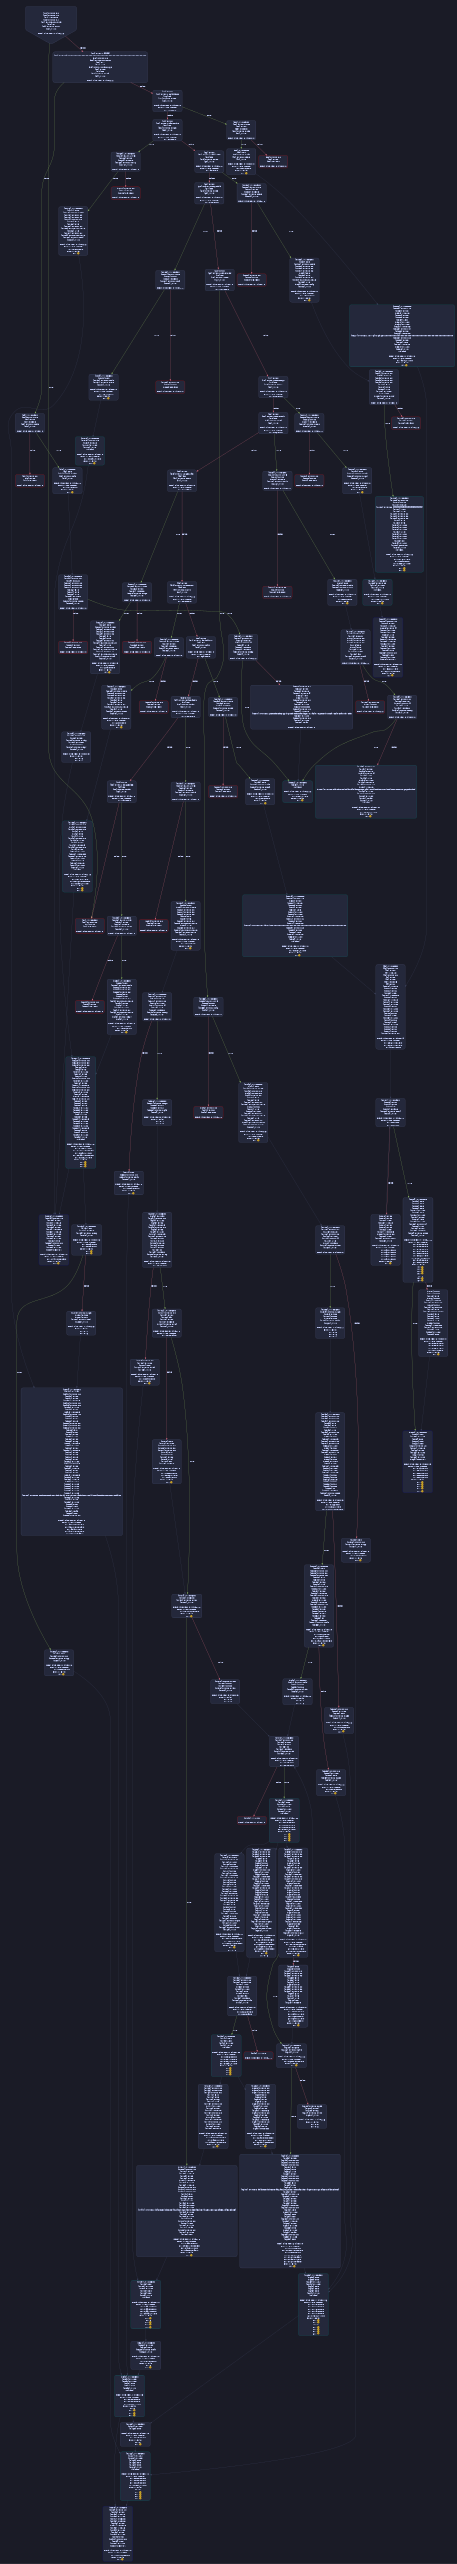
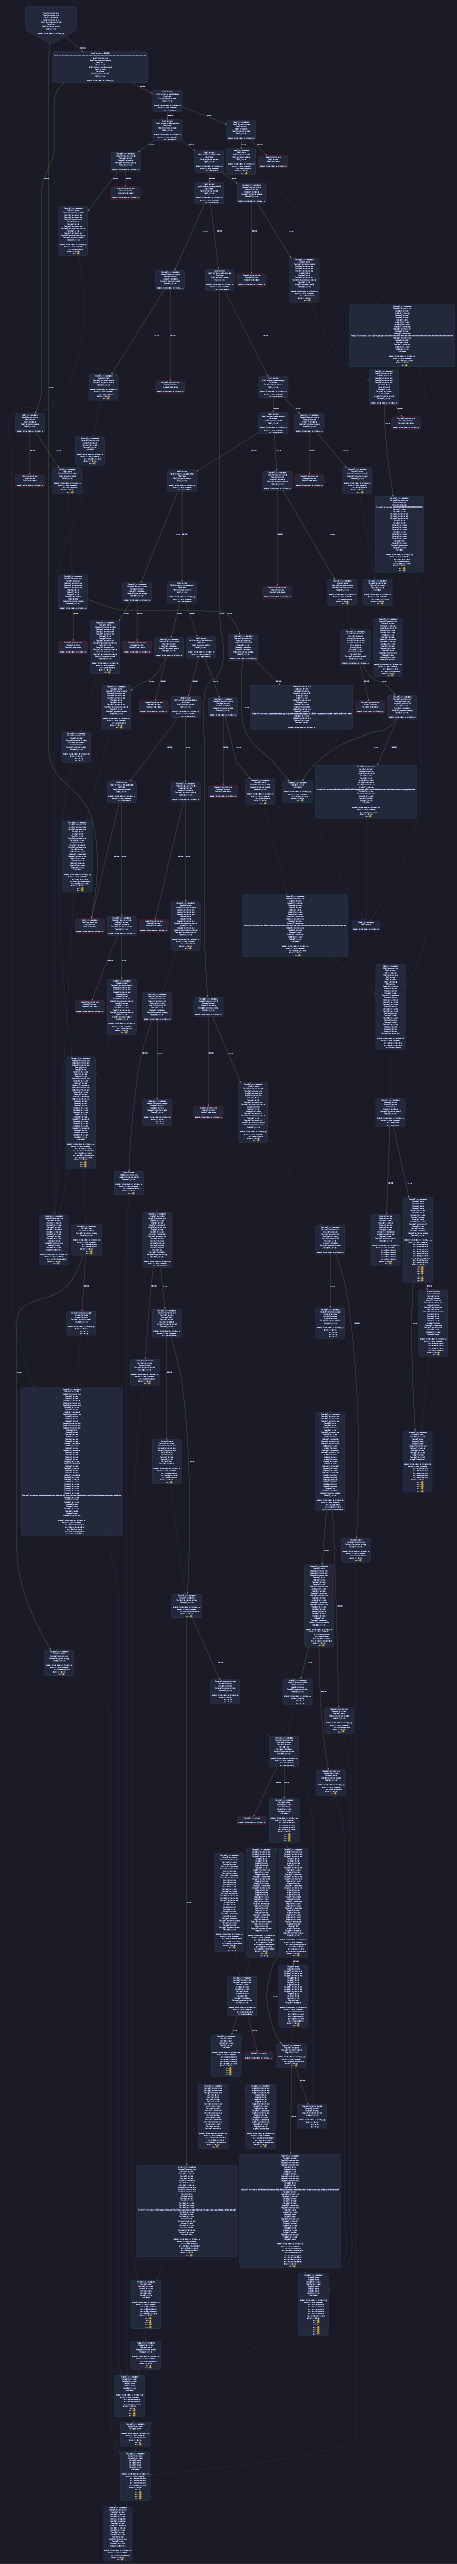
none -> (366, 926)
